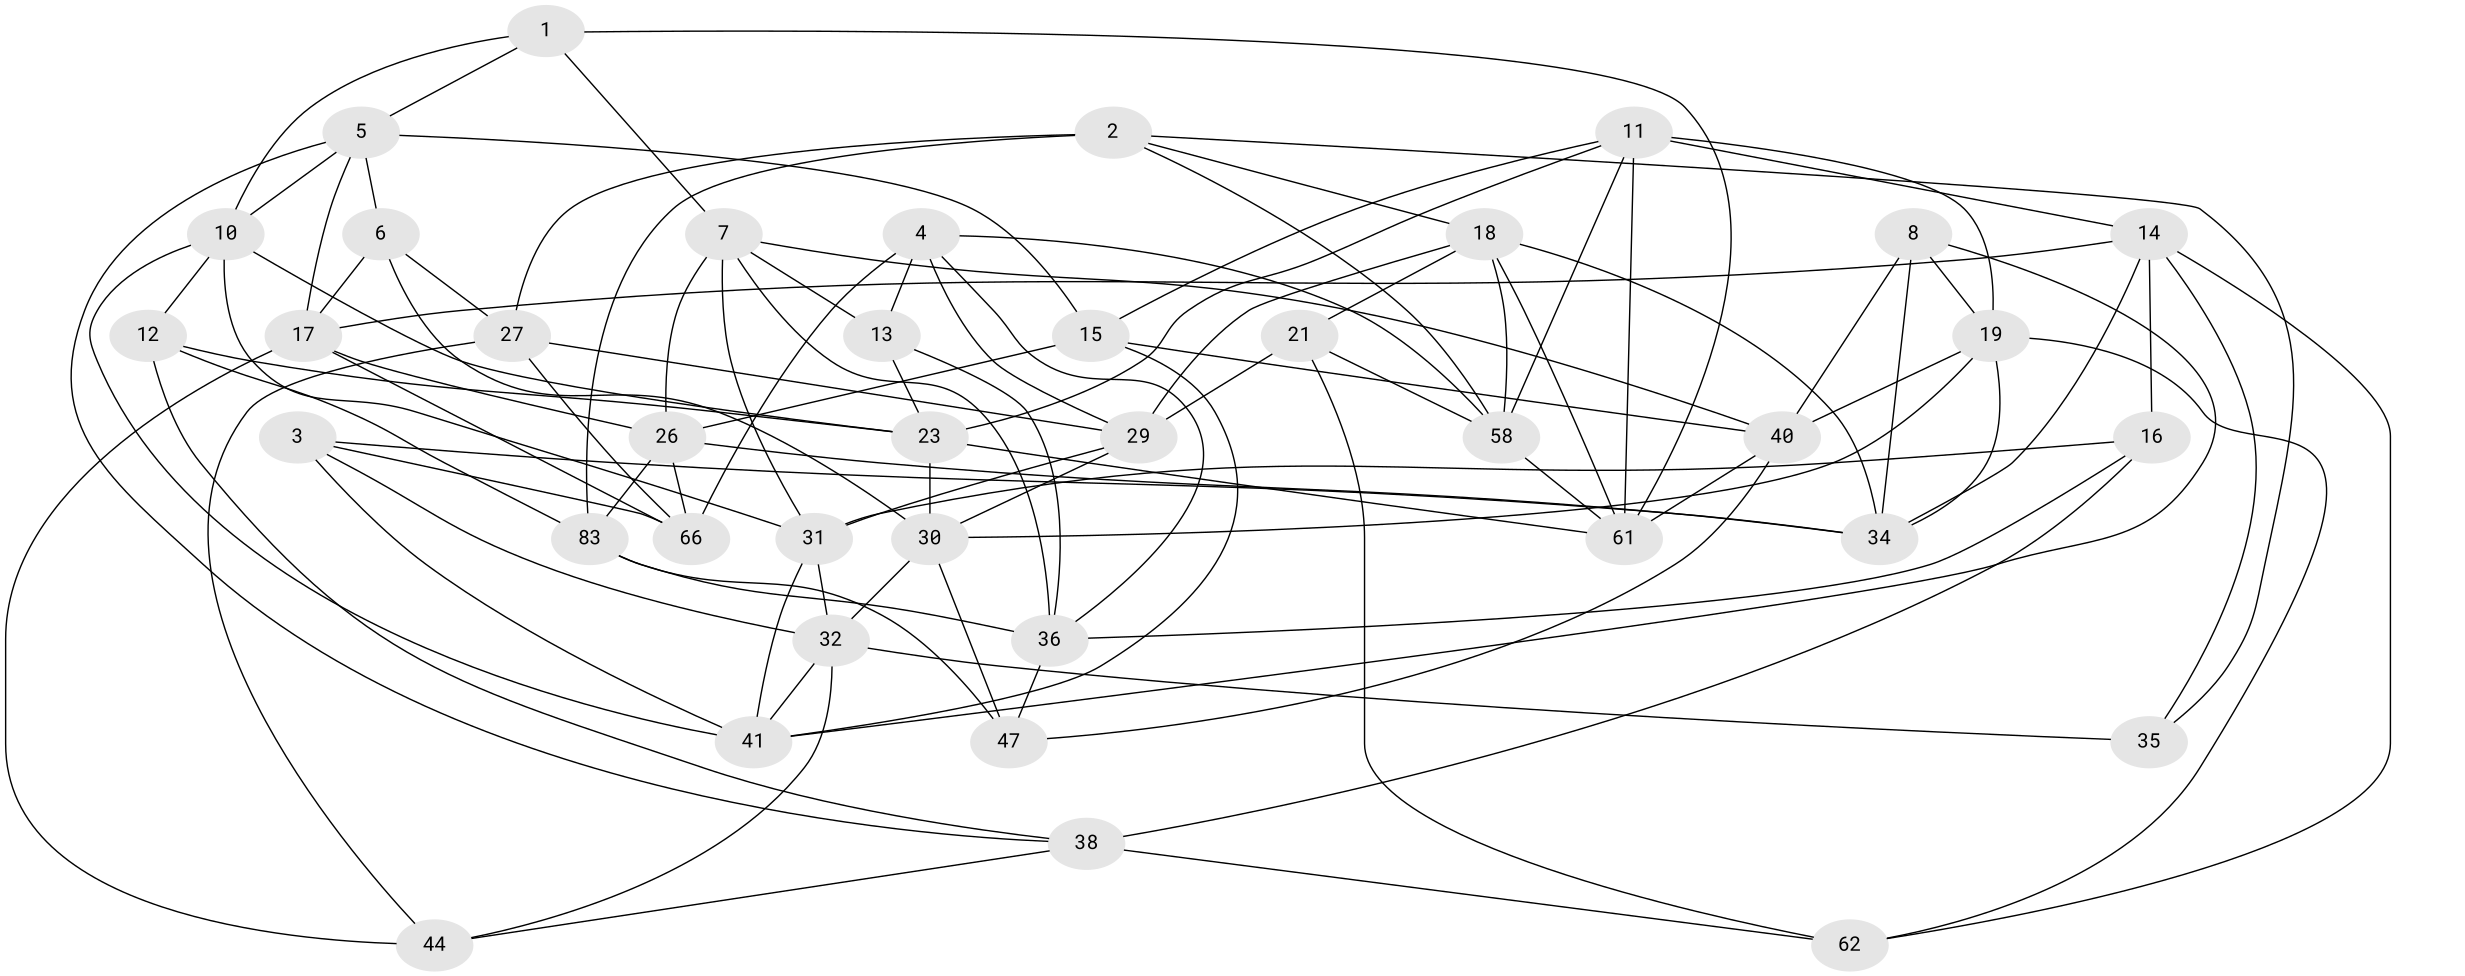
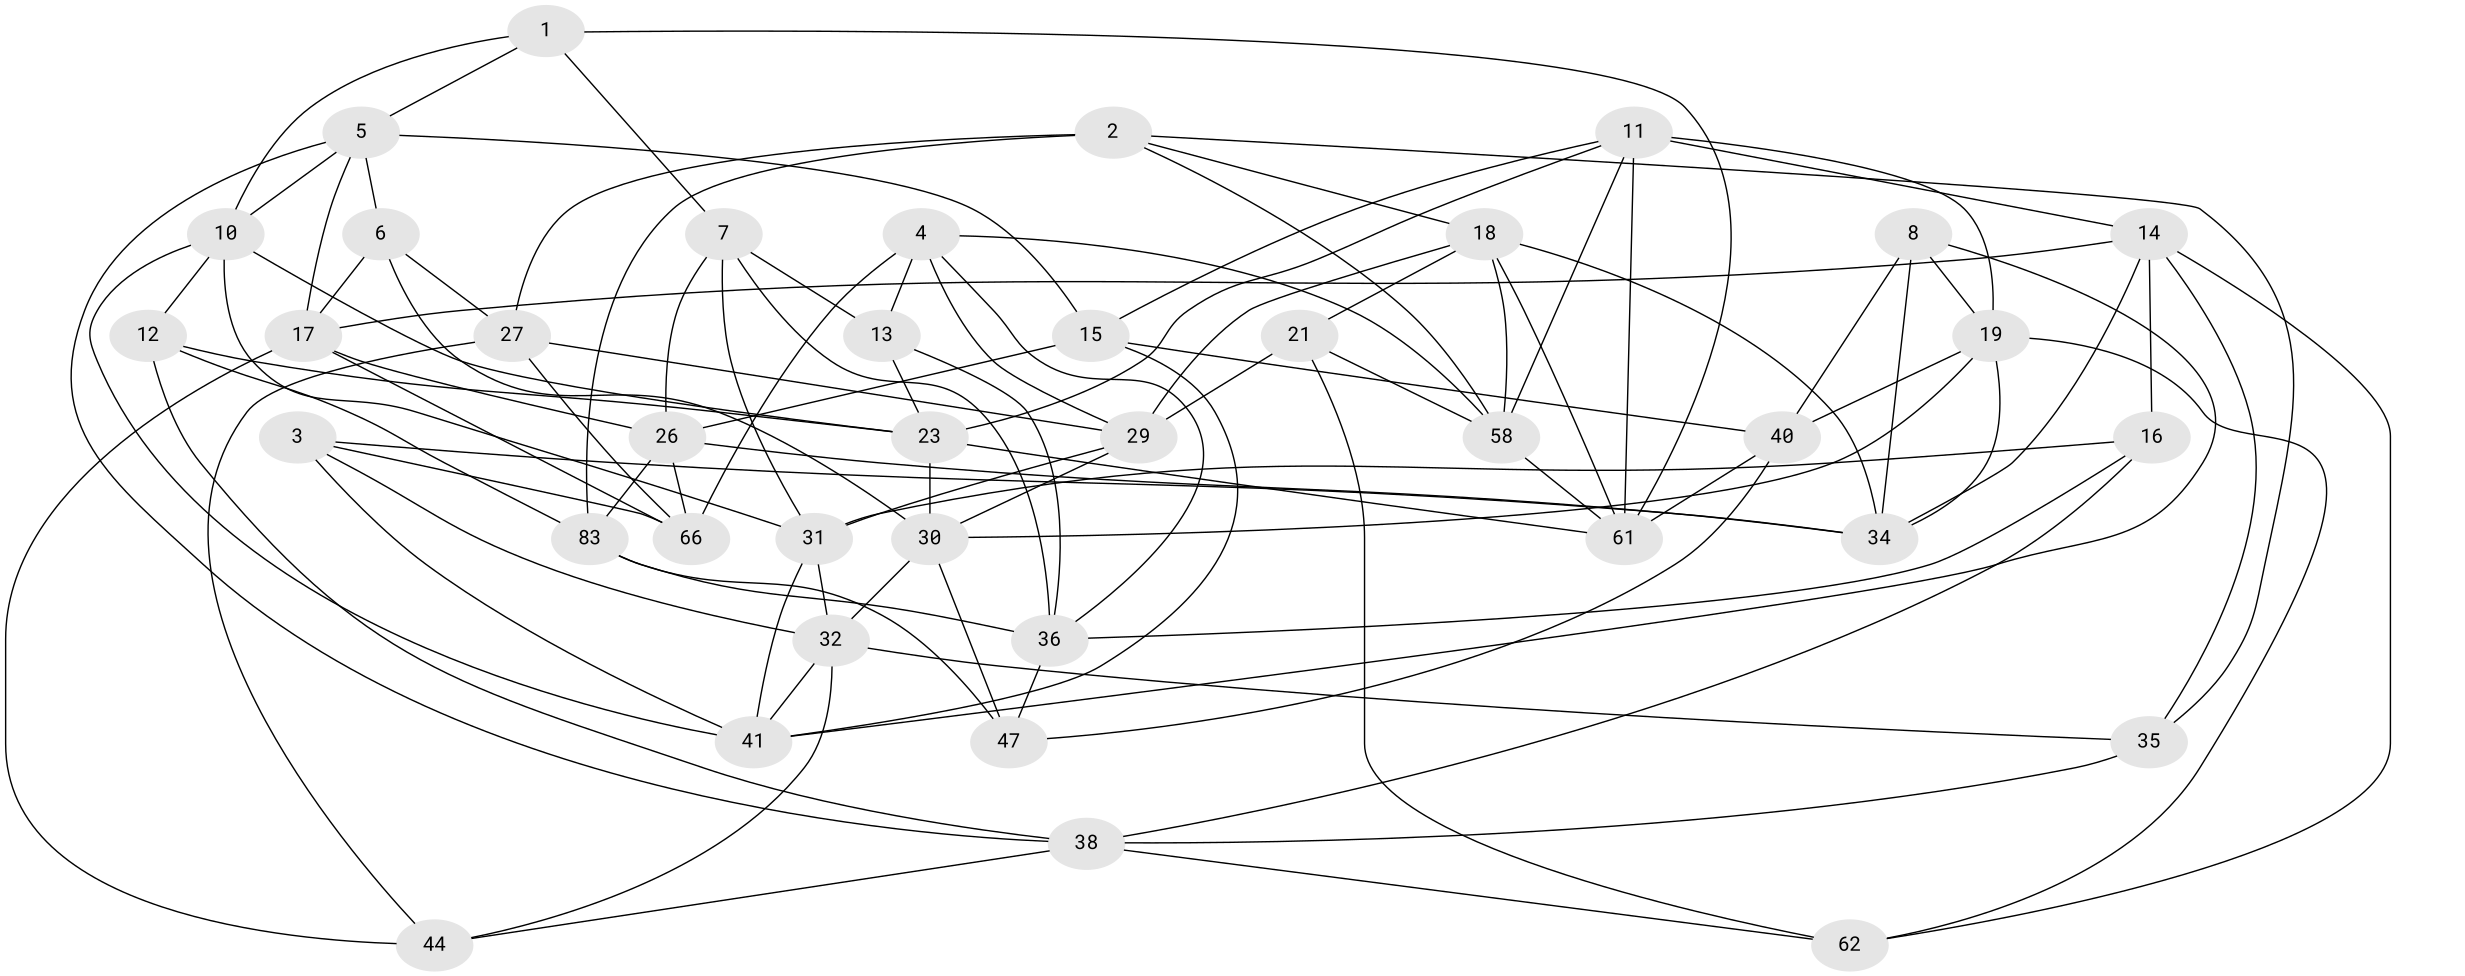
(1386, 318) -> none
none -> (1623, 825)
